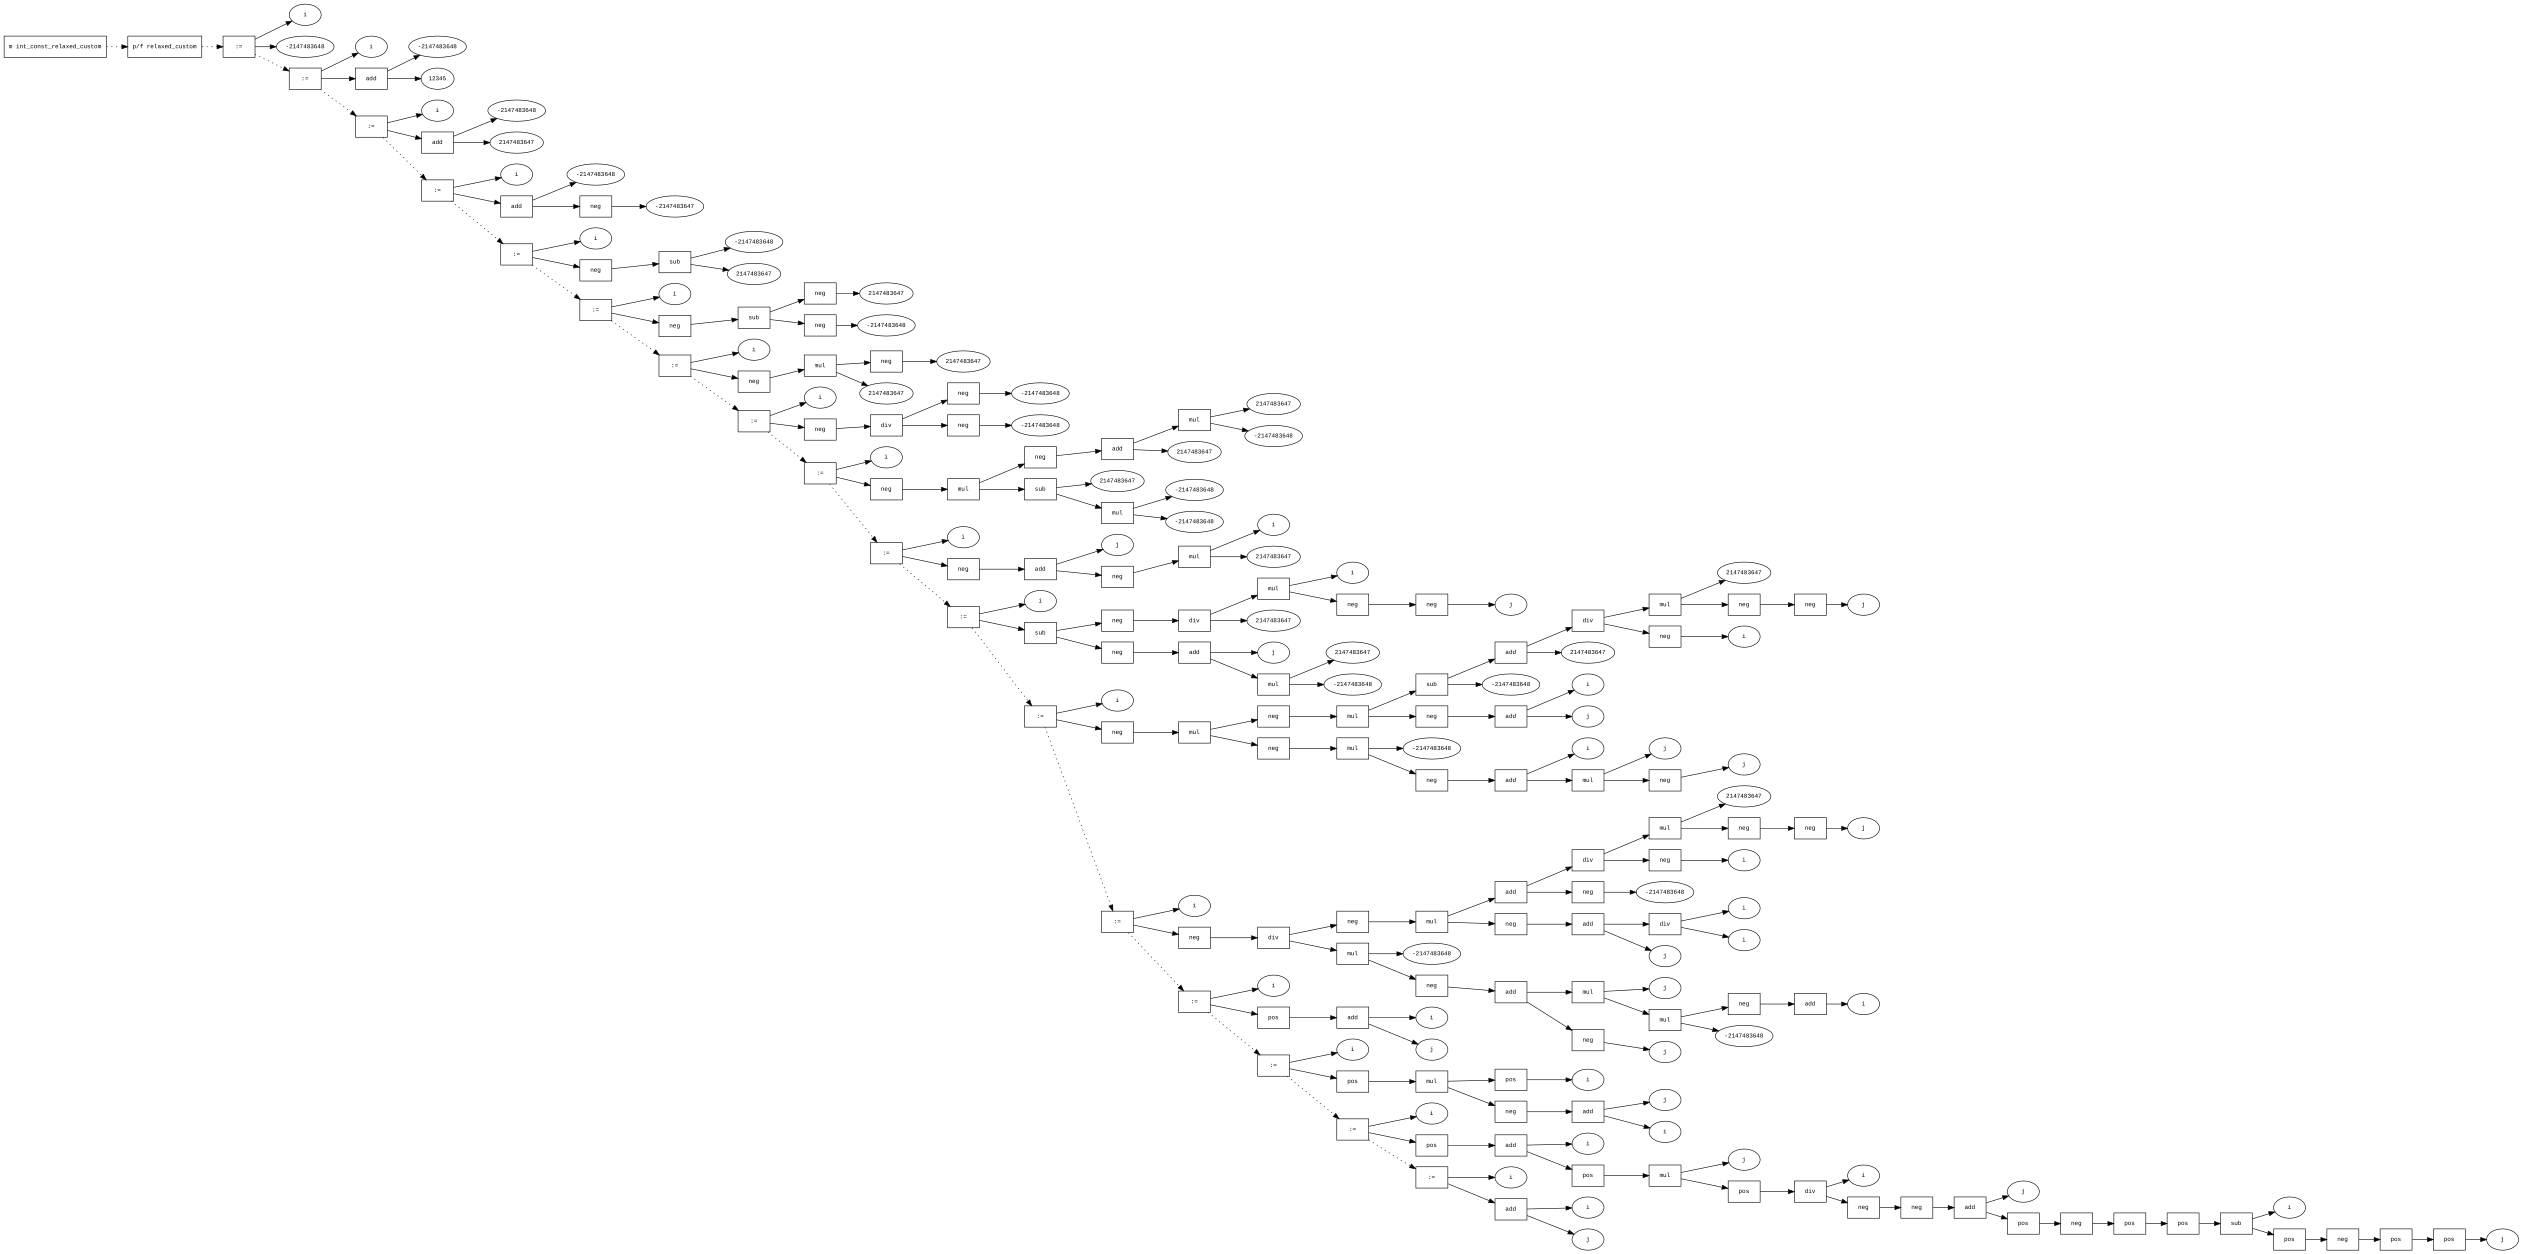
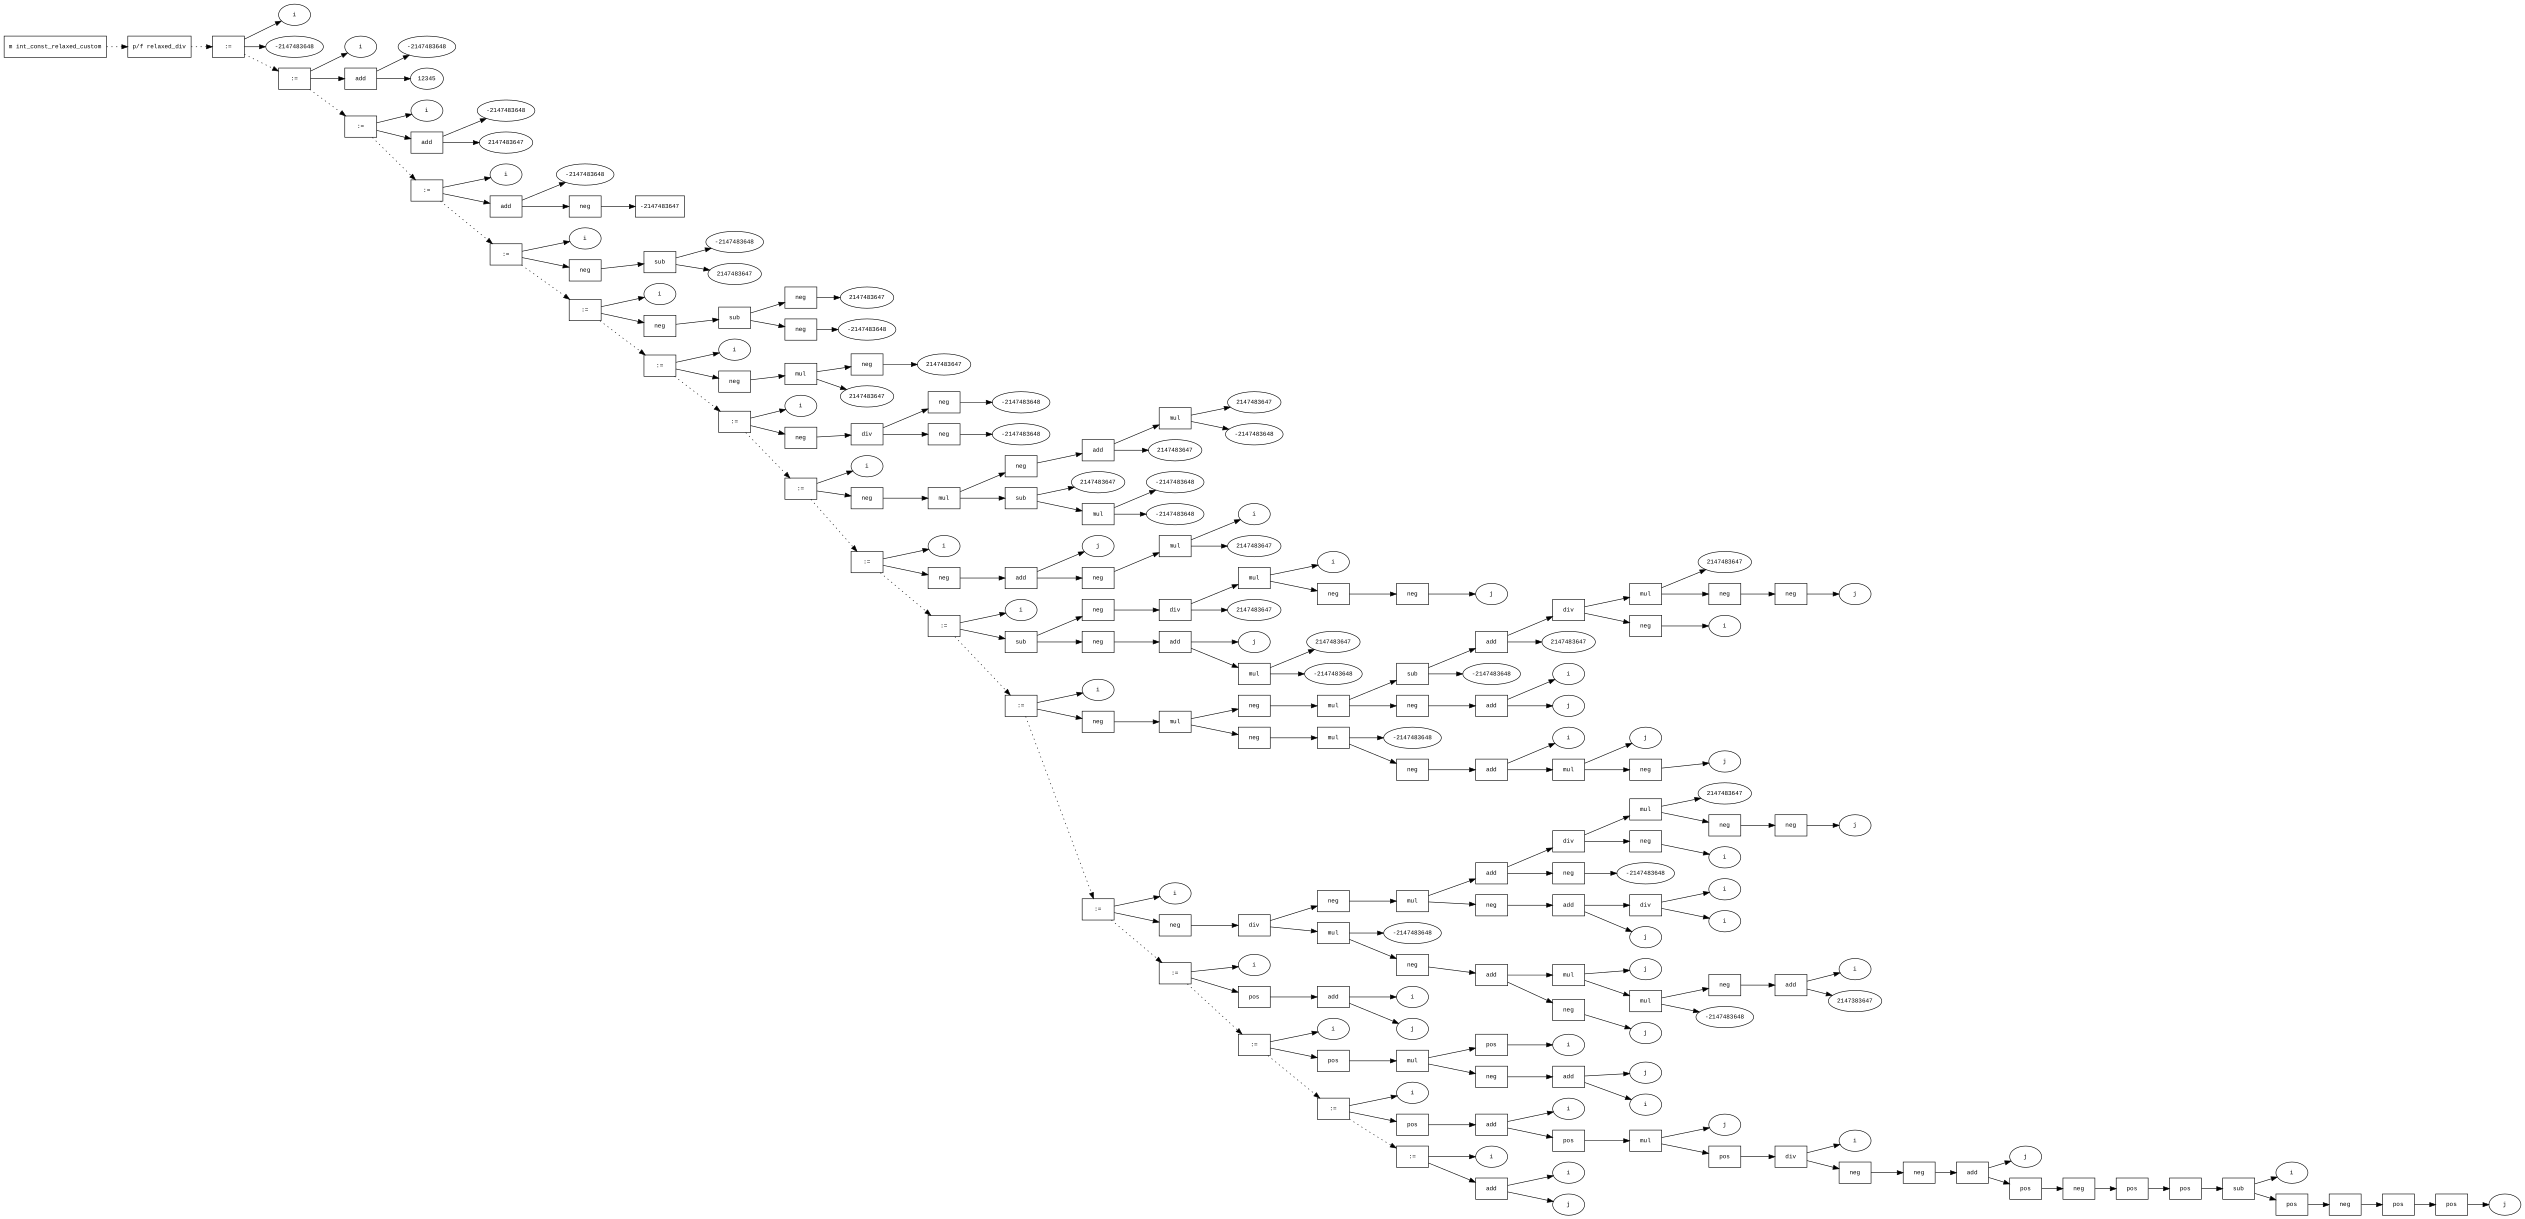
(165, 47) -> (159, 47)
(675, 206) -> (660, 206)
none -> (1855, 1001)
